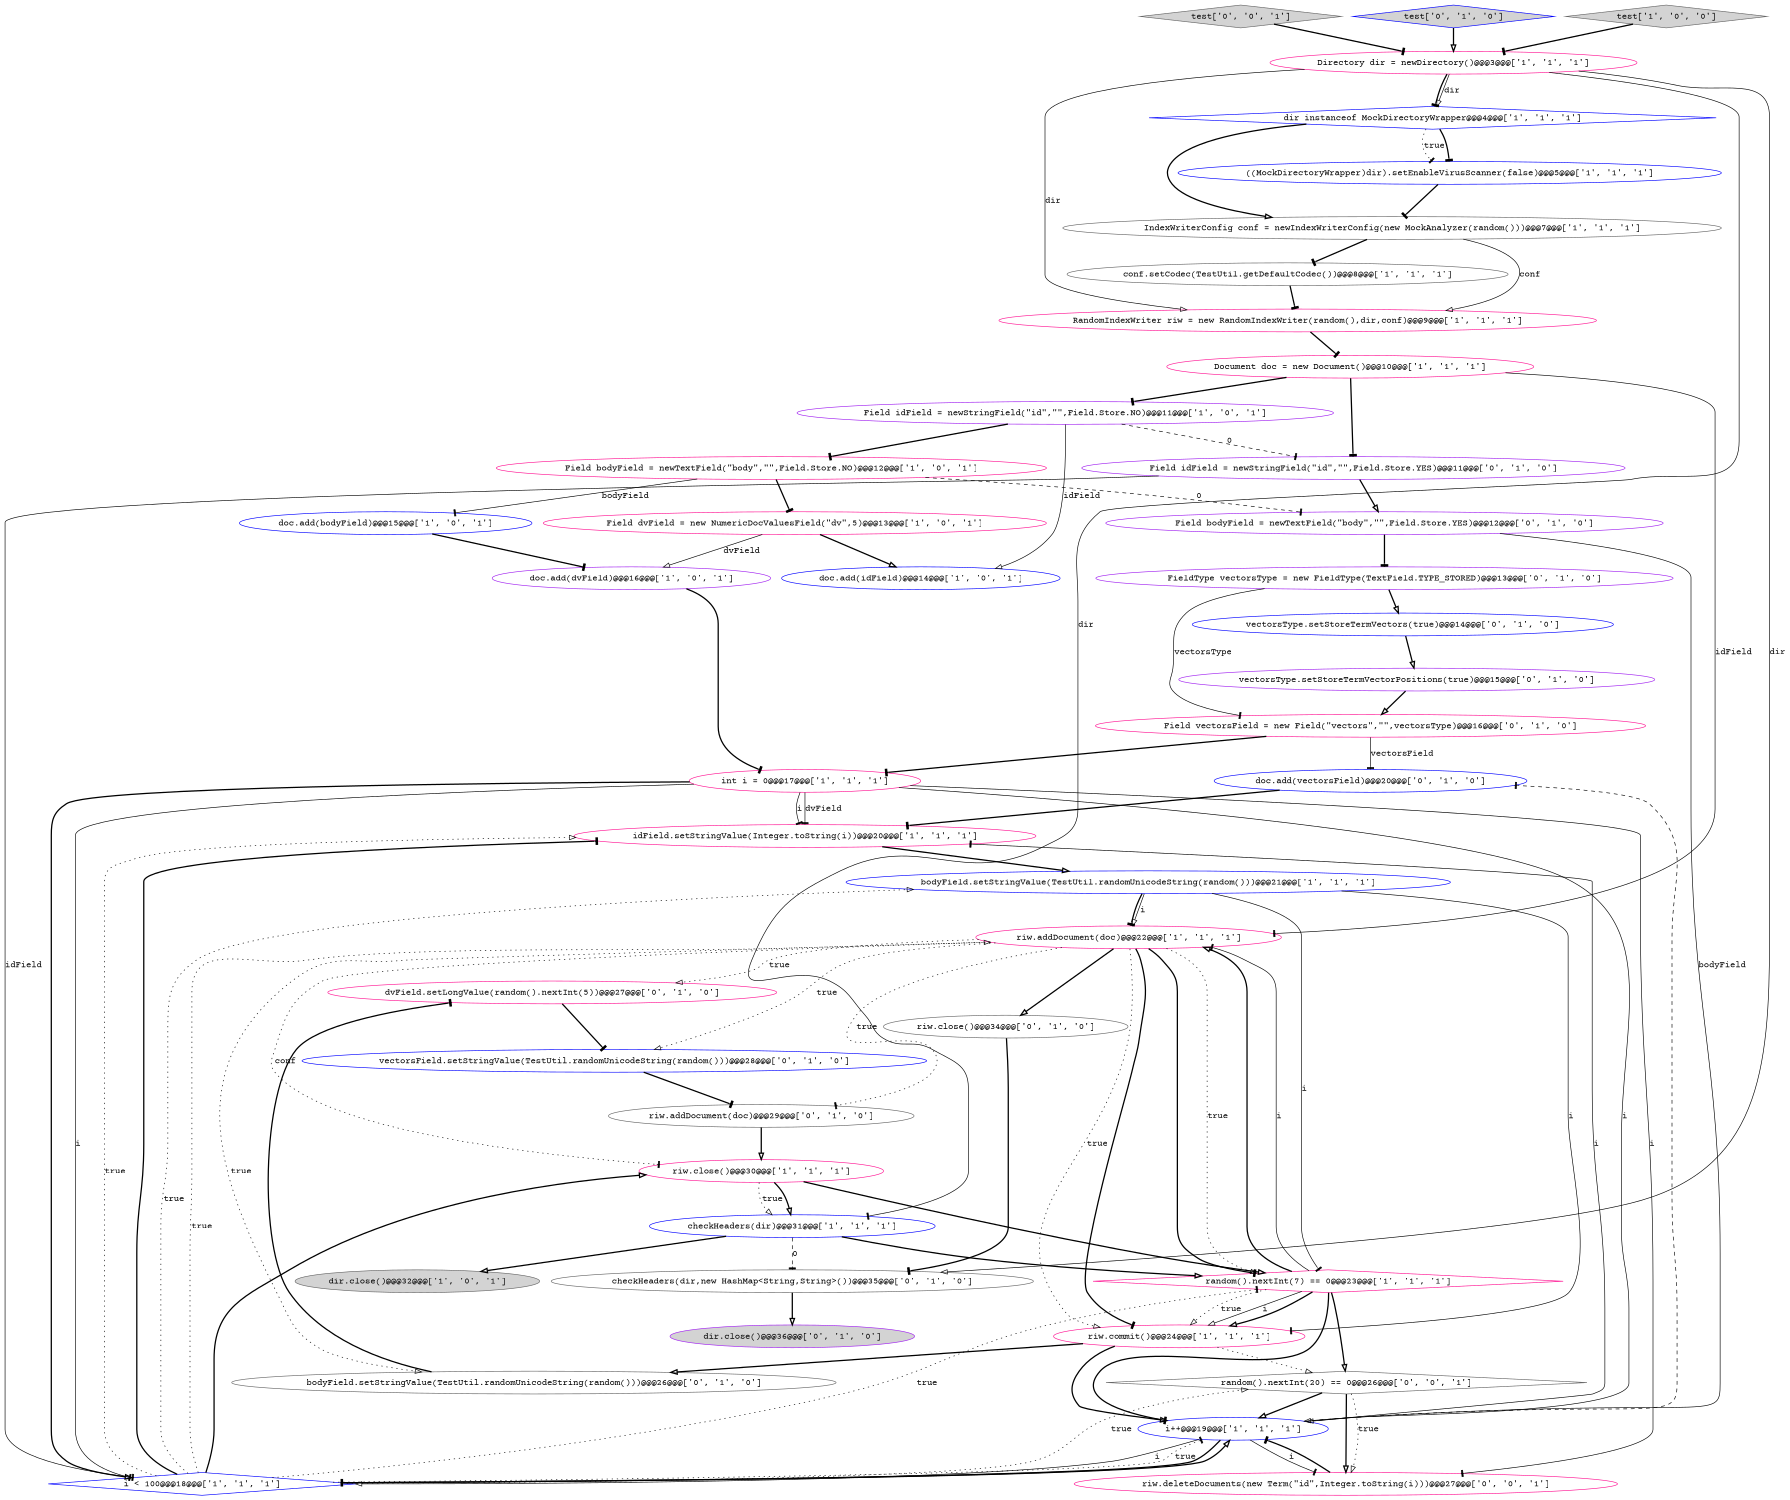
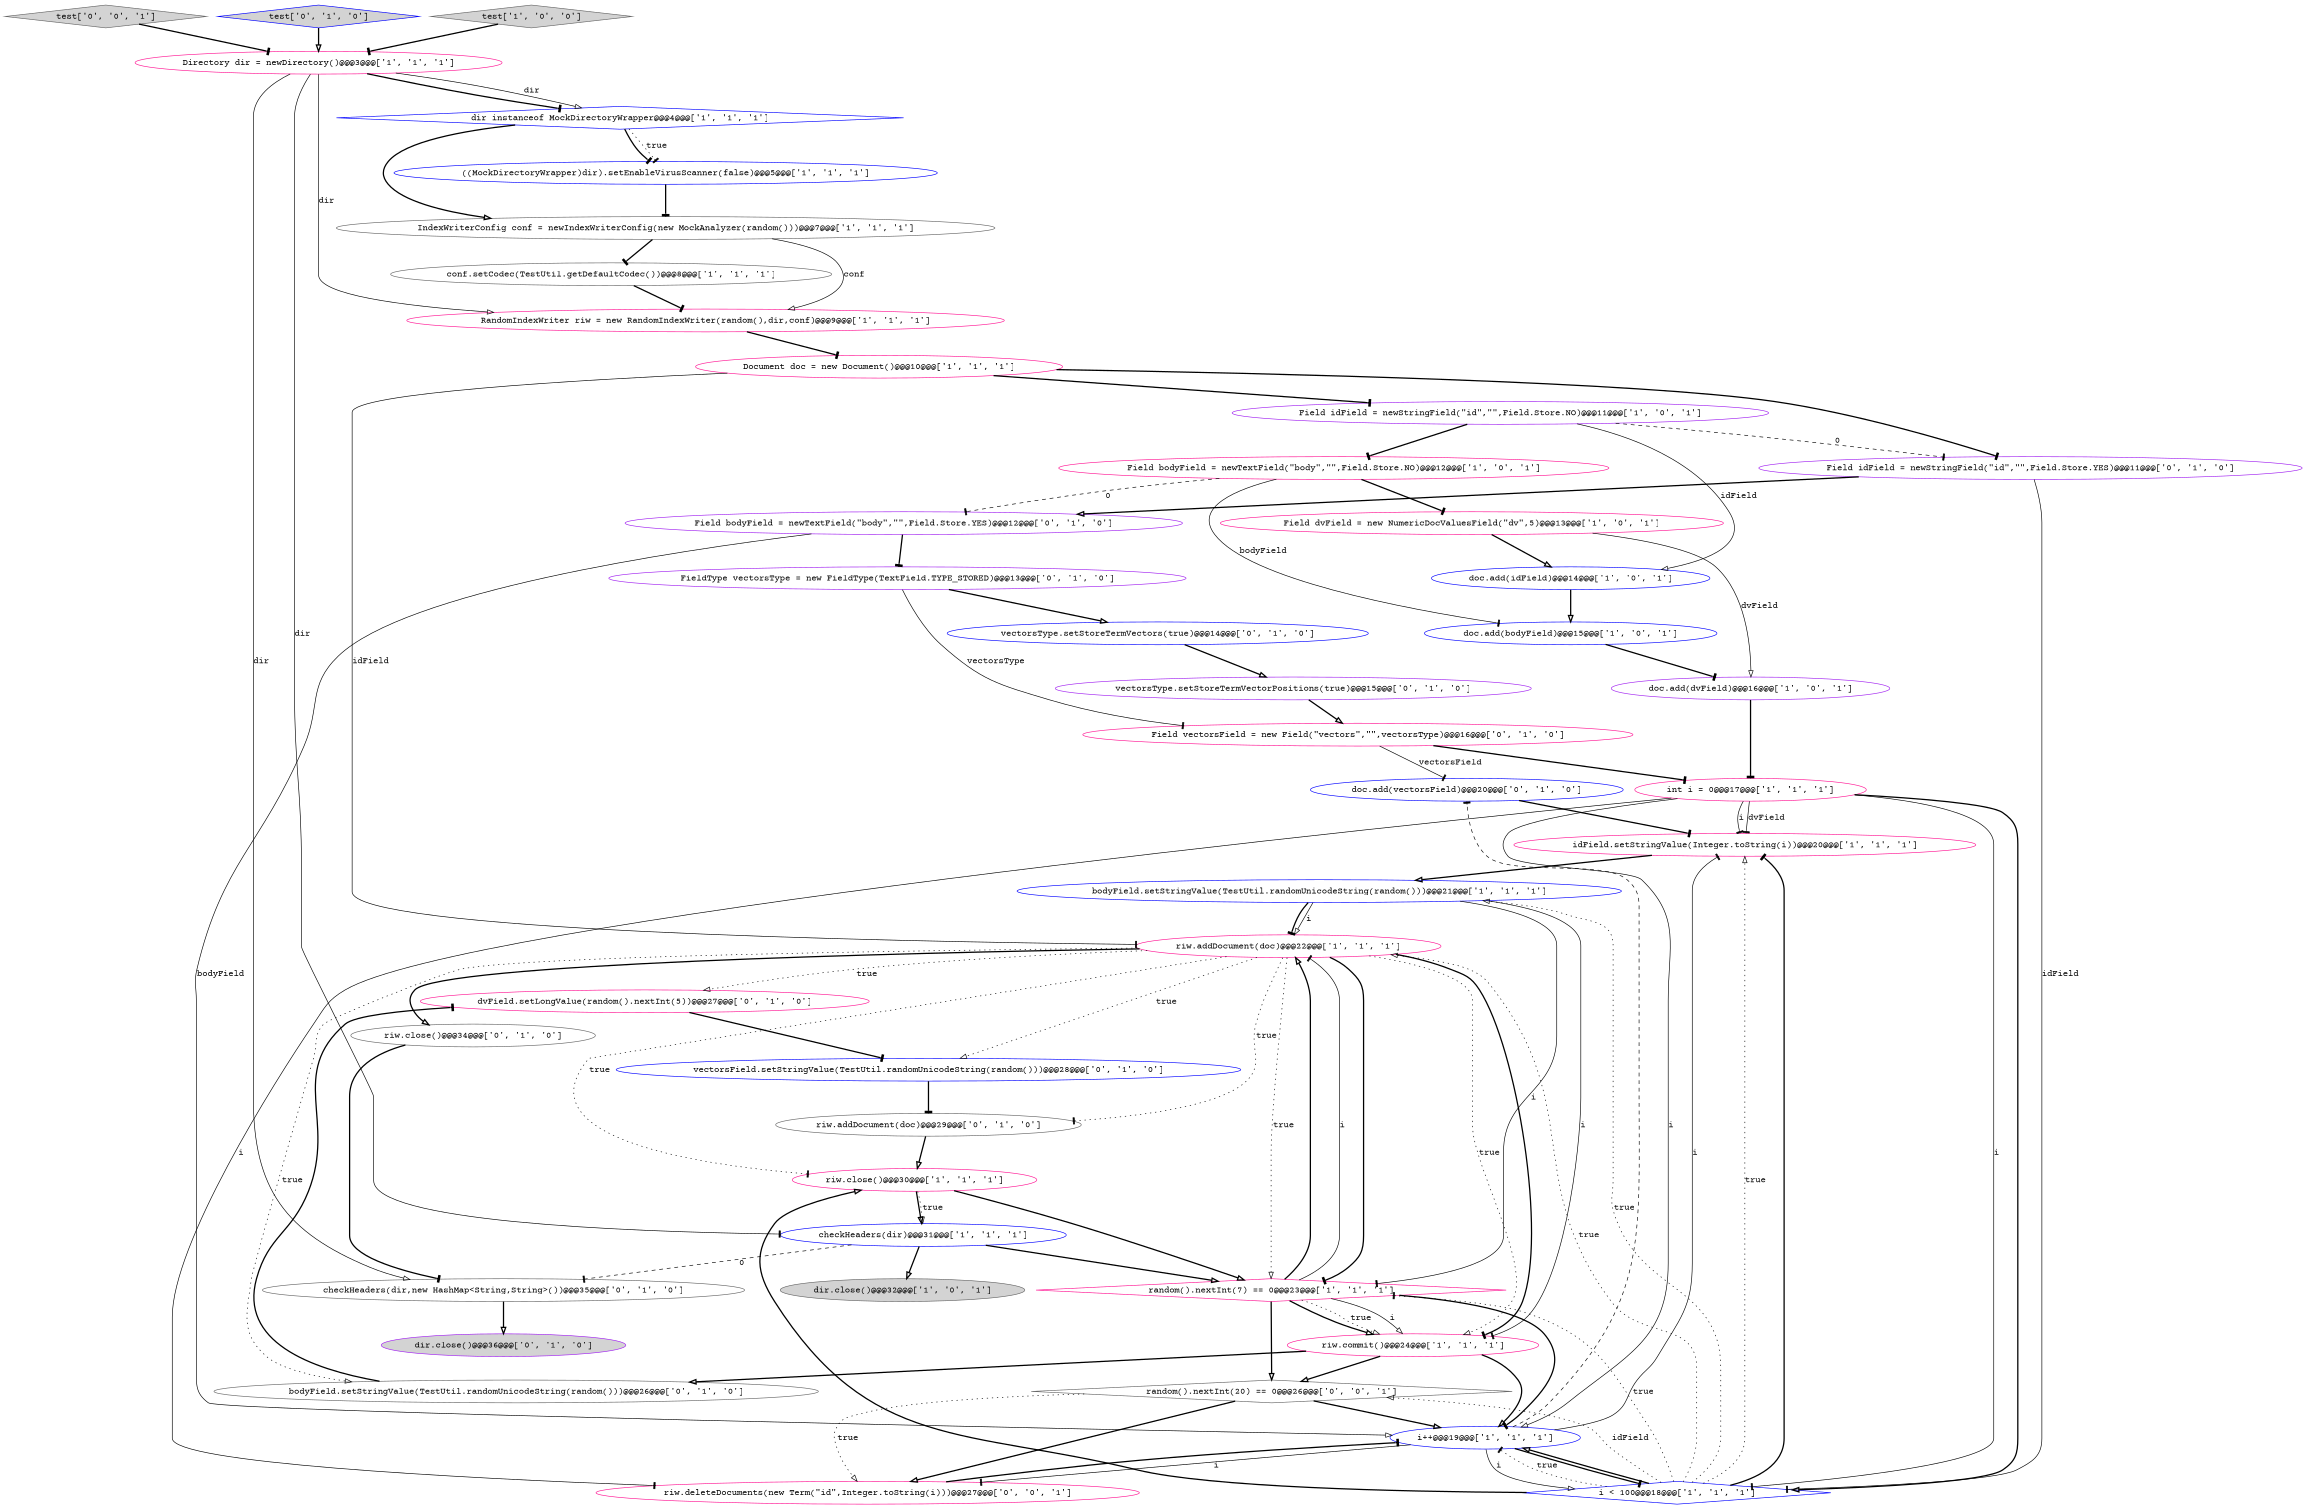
none -> (1571, 603)
(286, 1061) -> (600, 1070)
(1248, 1356) -> (1344, 1368)
(1122, 1429) -> (1630, 1438)
